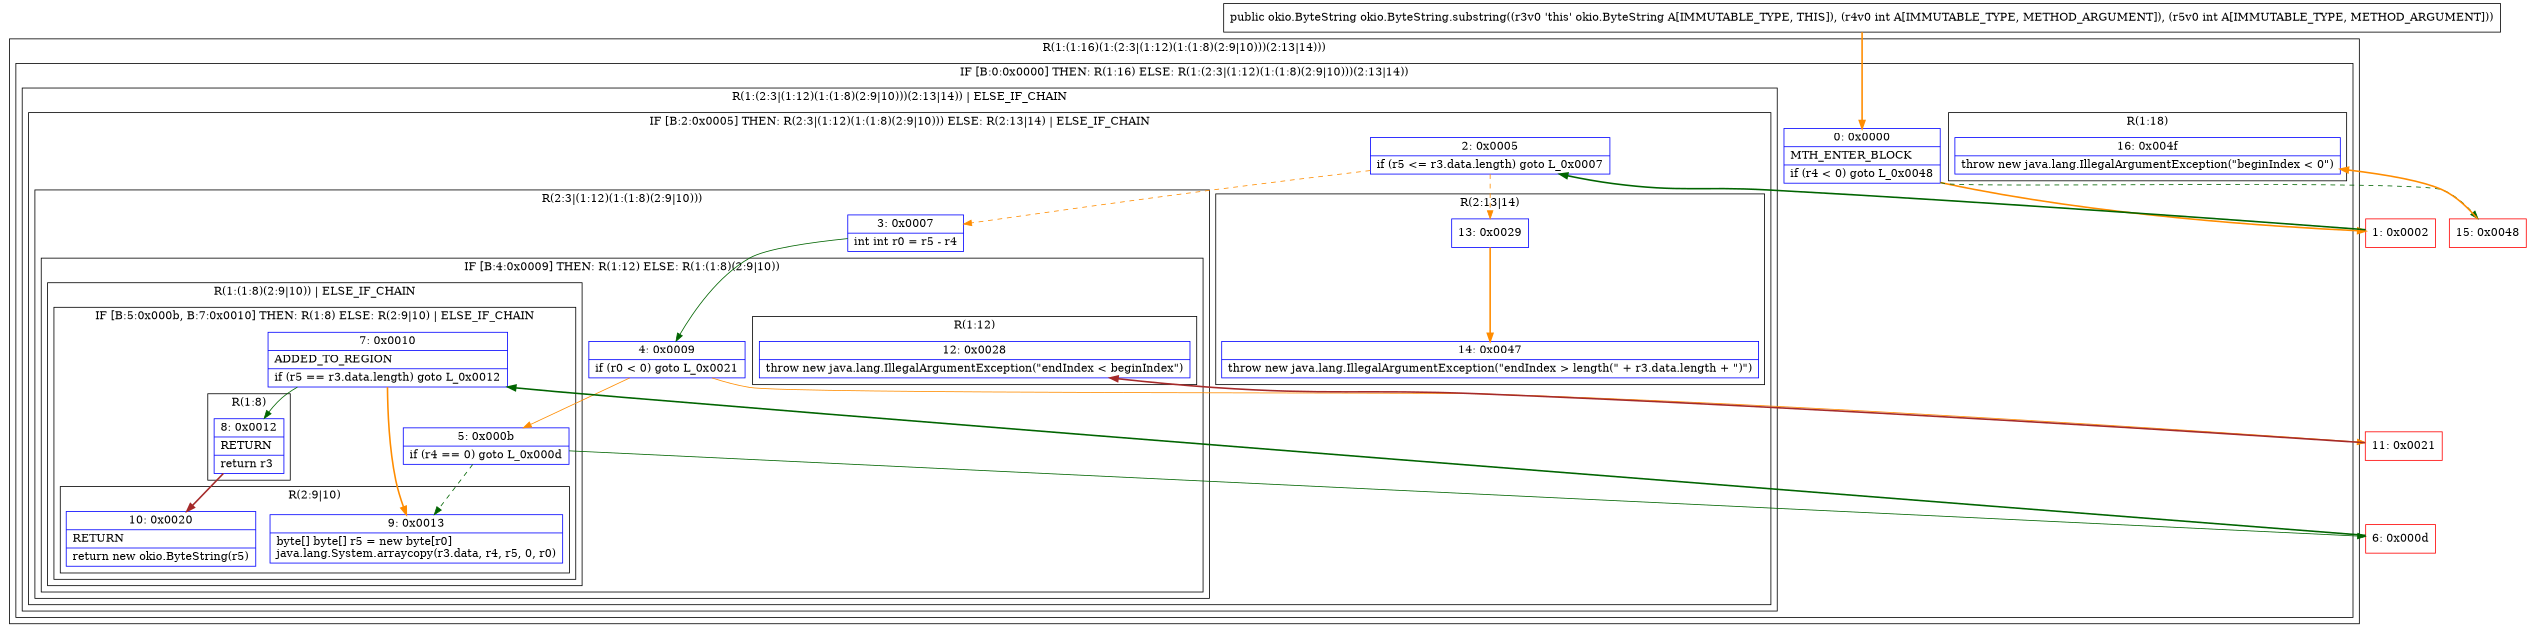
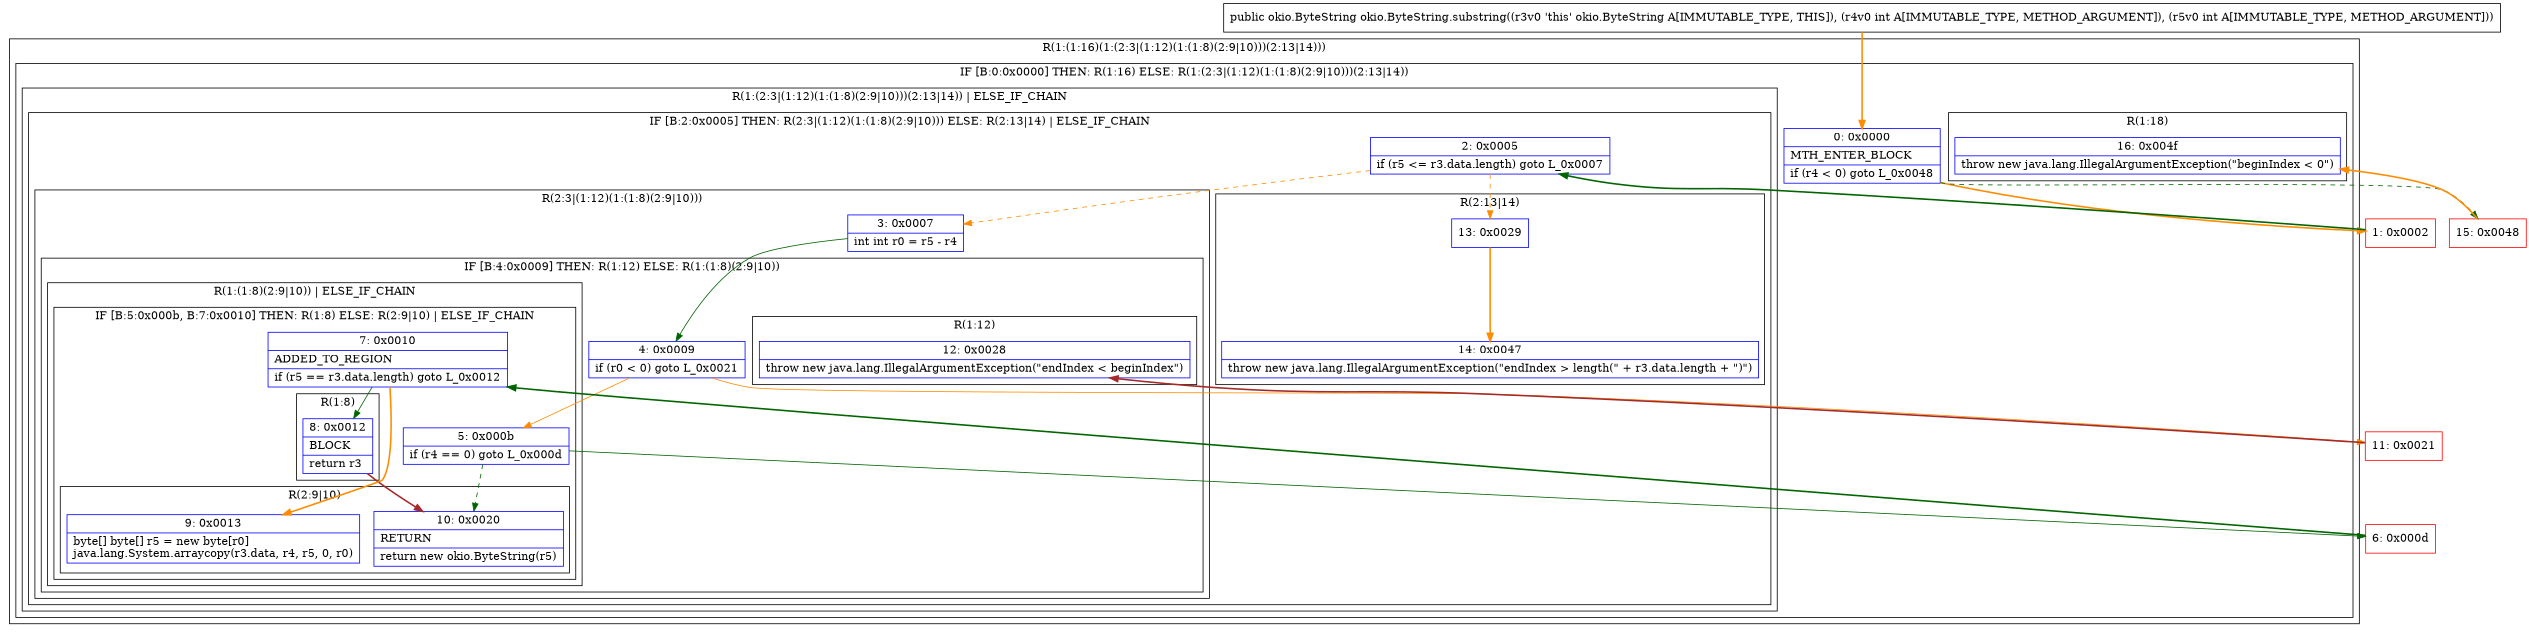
(246, 446) -> (330, 446)
(460, 481) -> (480, 481)
